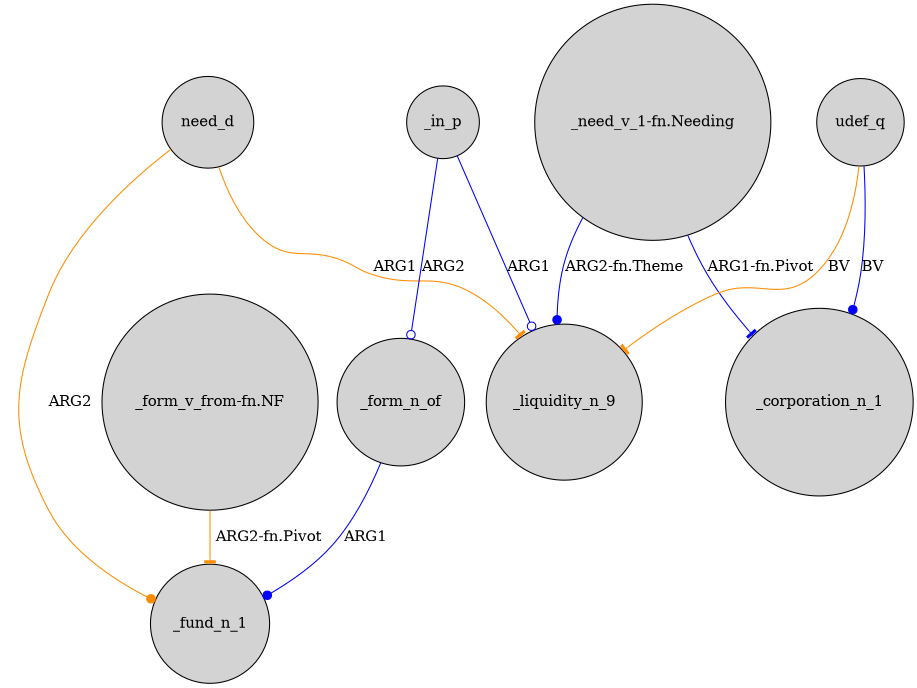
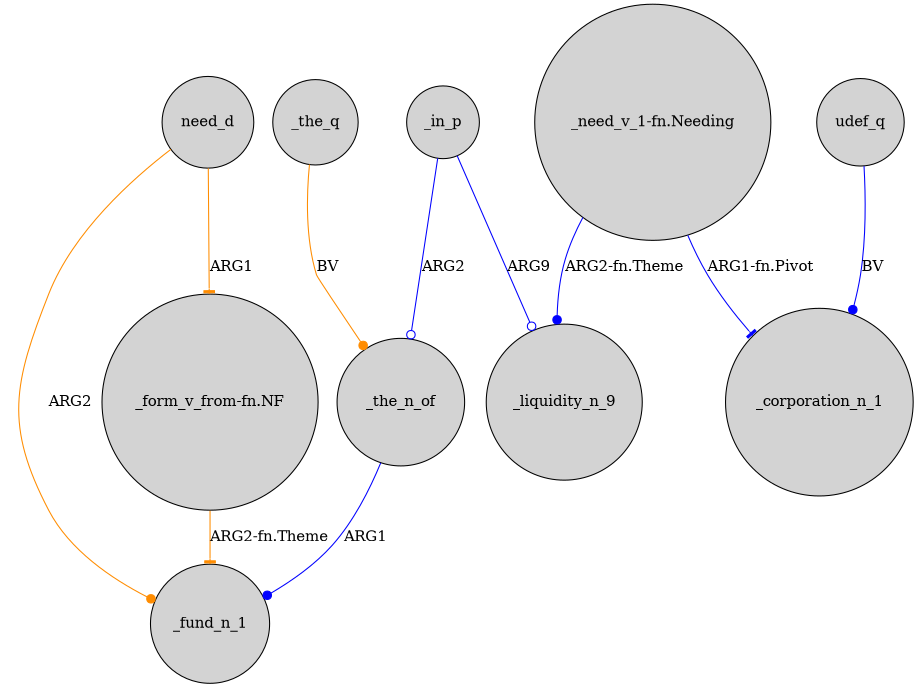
none -> (315, 122)
(354, 266) -> (209, 228)
(529, 267) -> (529, 267)
(775, 289) -> none
(401, 402) -> (401, 402)
(269, 537) -> (269, 537)
